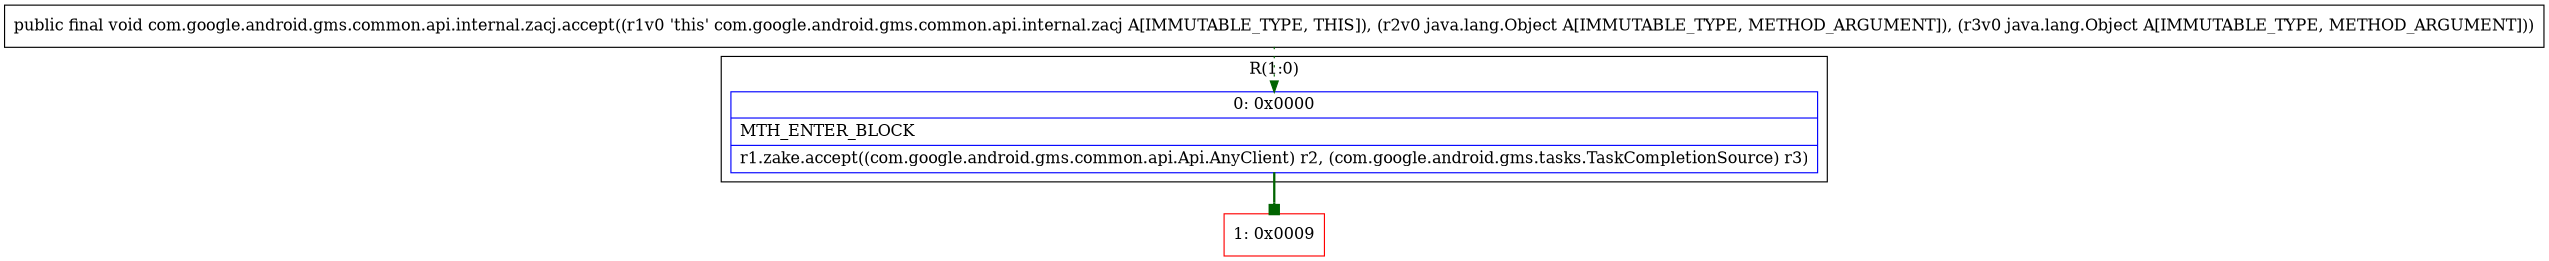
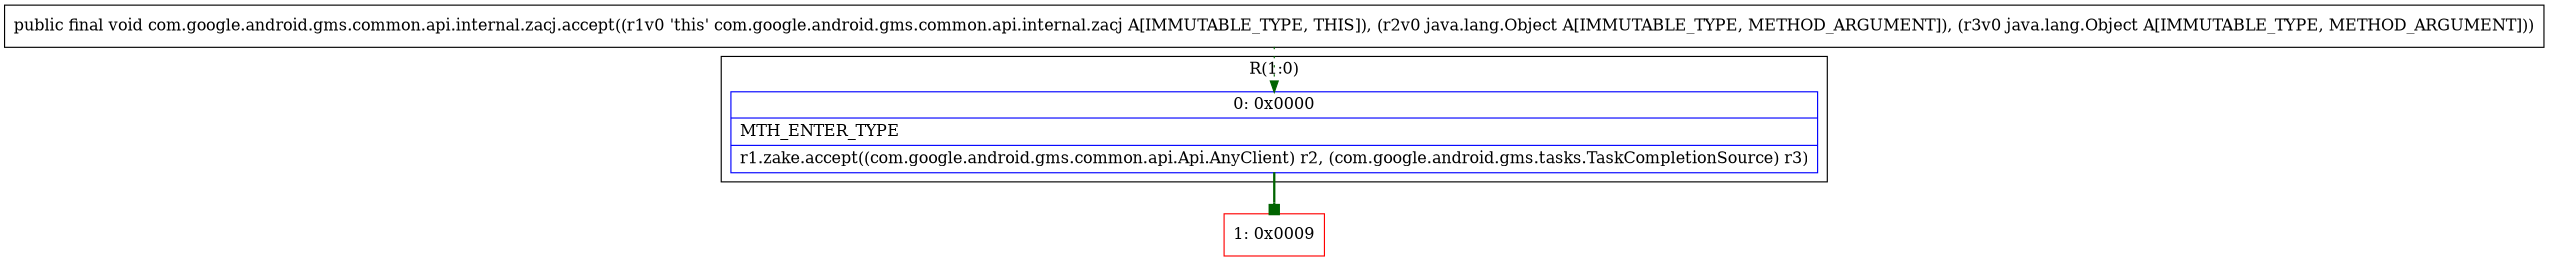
(828, 131) -> (820, 131)
